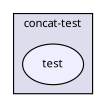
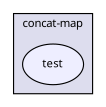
(53, 24) -> (53, 24)
